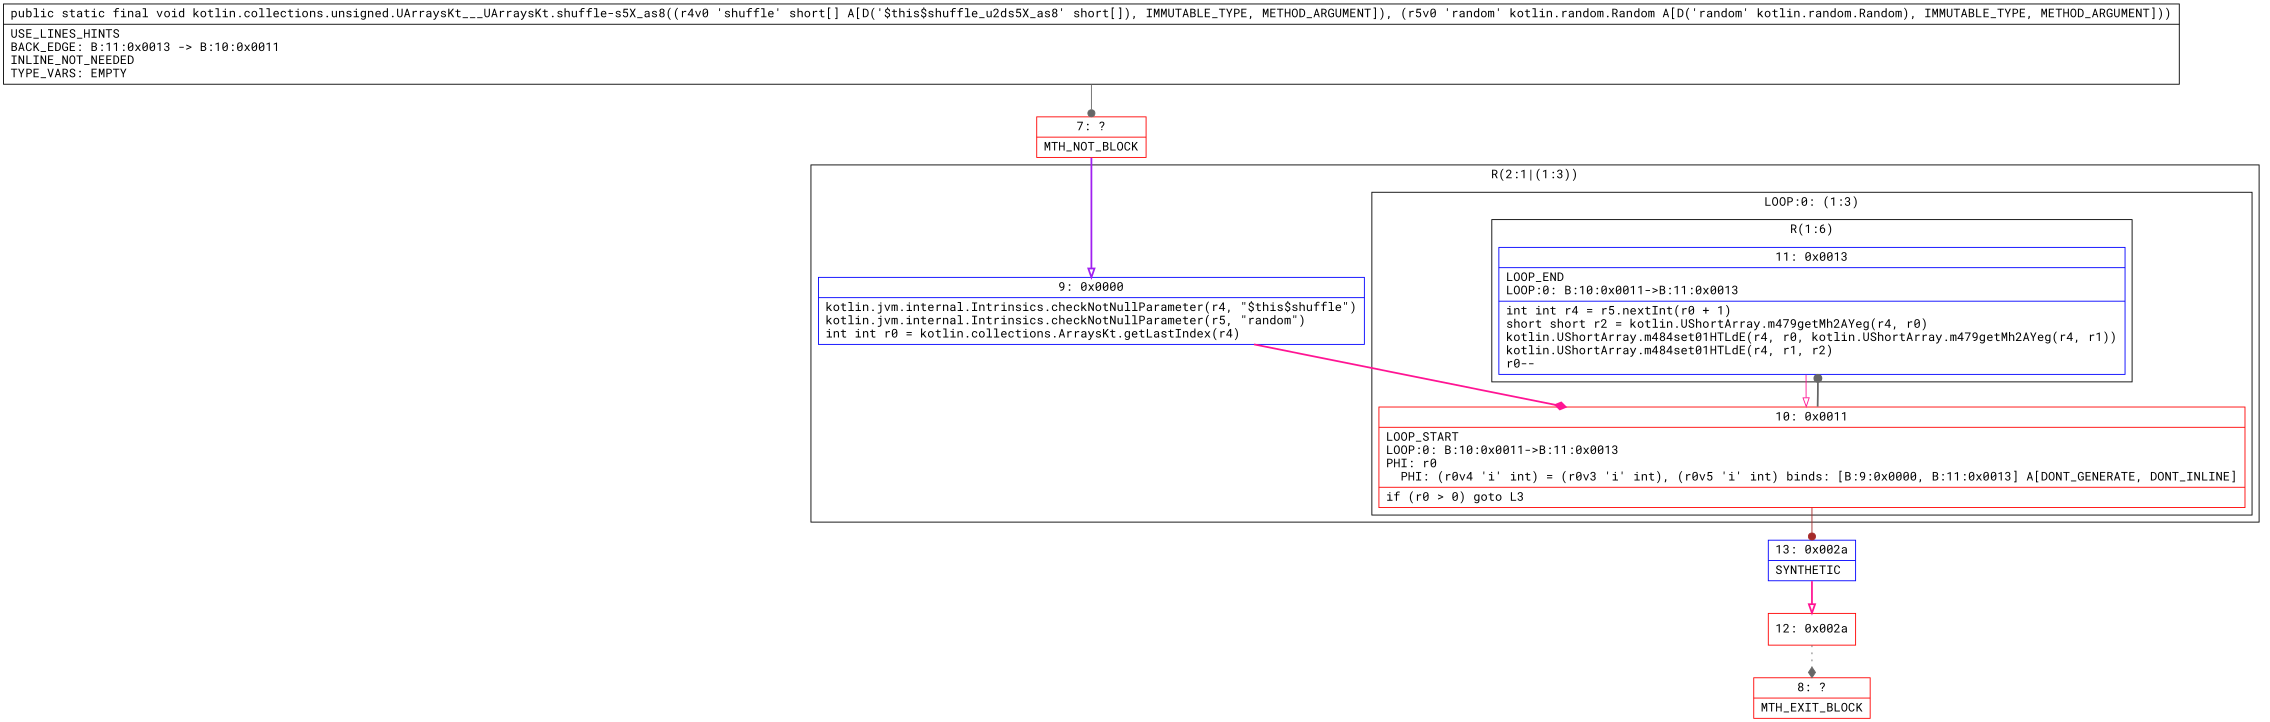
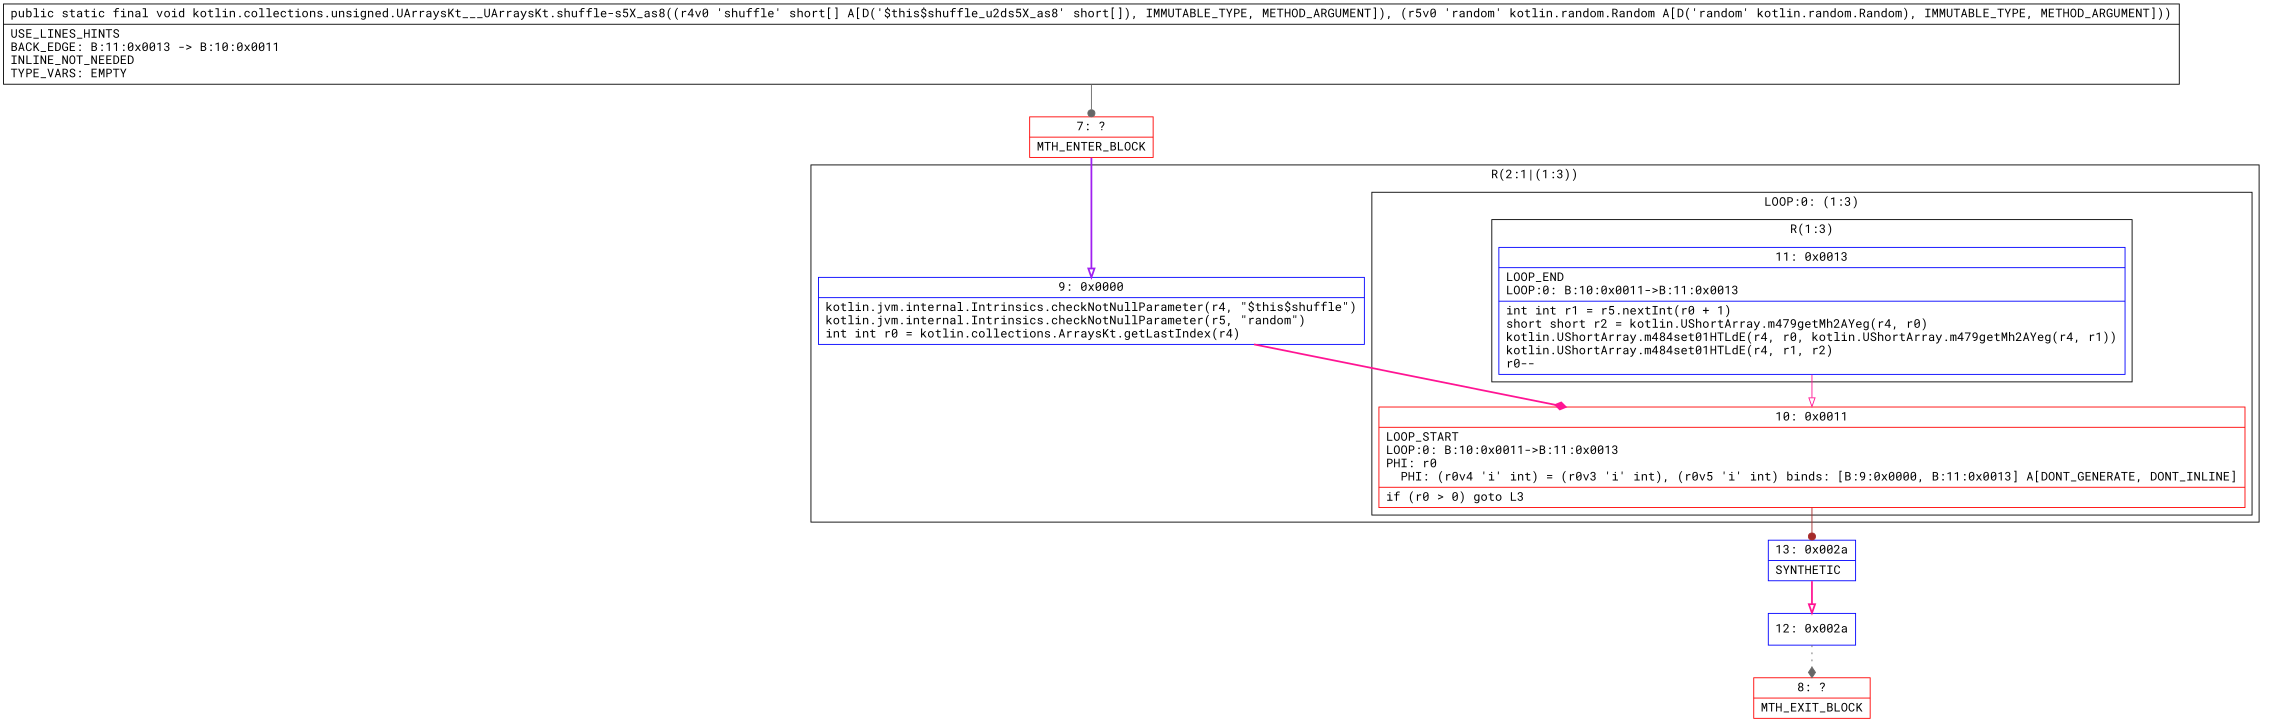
(1091, 147) -> (1091, 147)
(1812, 230) -> (1812, 230)
(1619, 311) -> (1619, 311)
(1818, 394) -> none
(1812, 629) -> (1812, 629)
